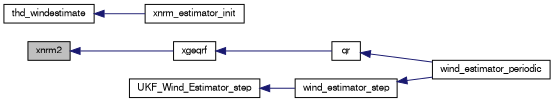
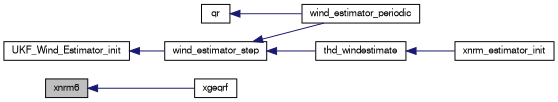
(49, 51) -> (67, 88)
(279, 51) -> none
none -> (296, 51)
(195, 88) -> (67, 51)
